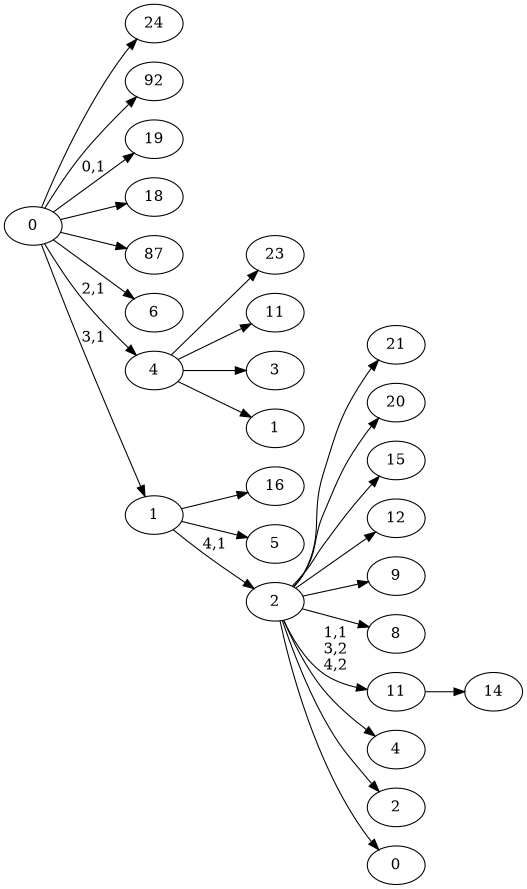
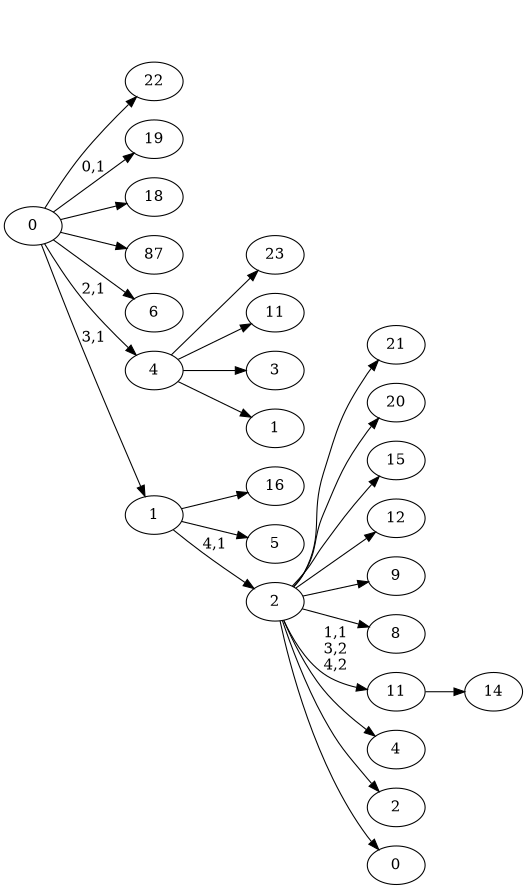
(154, 24) -> none
(154, 81) -> (154, 81)
